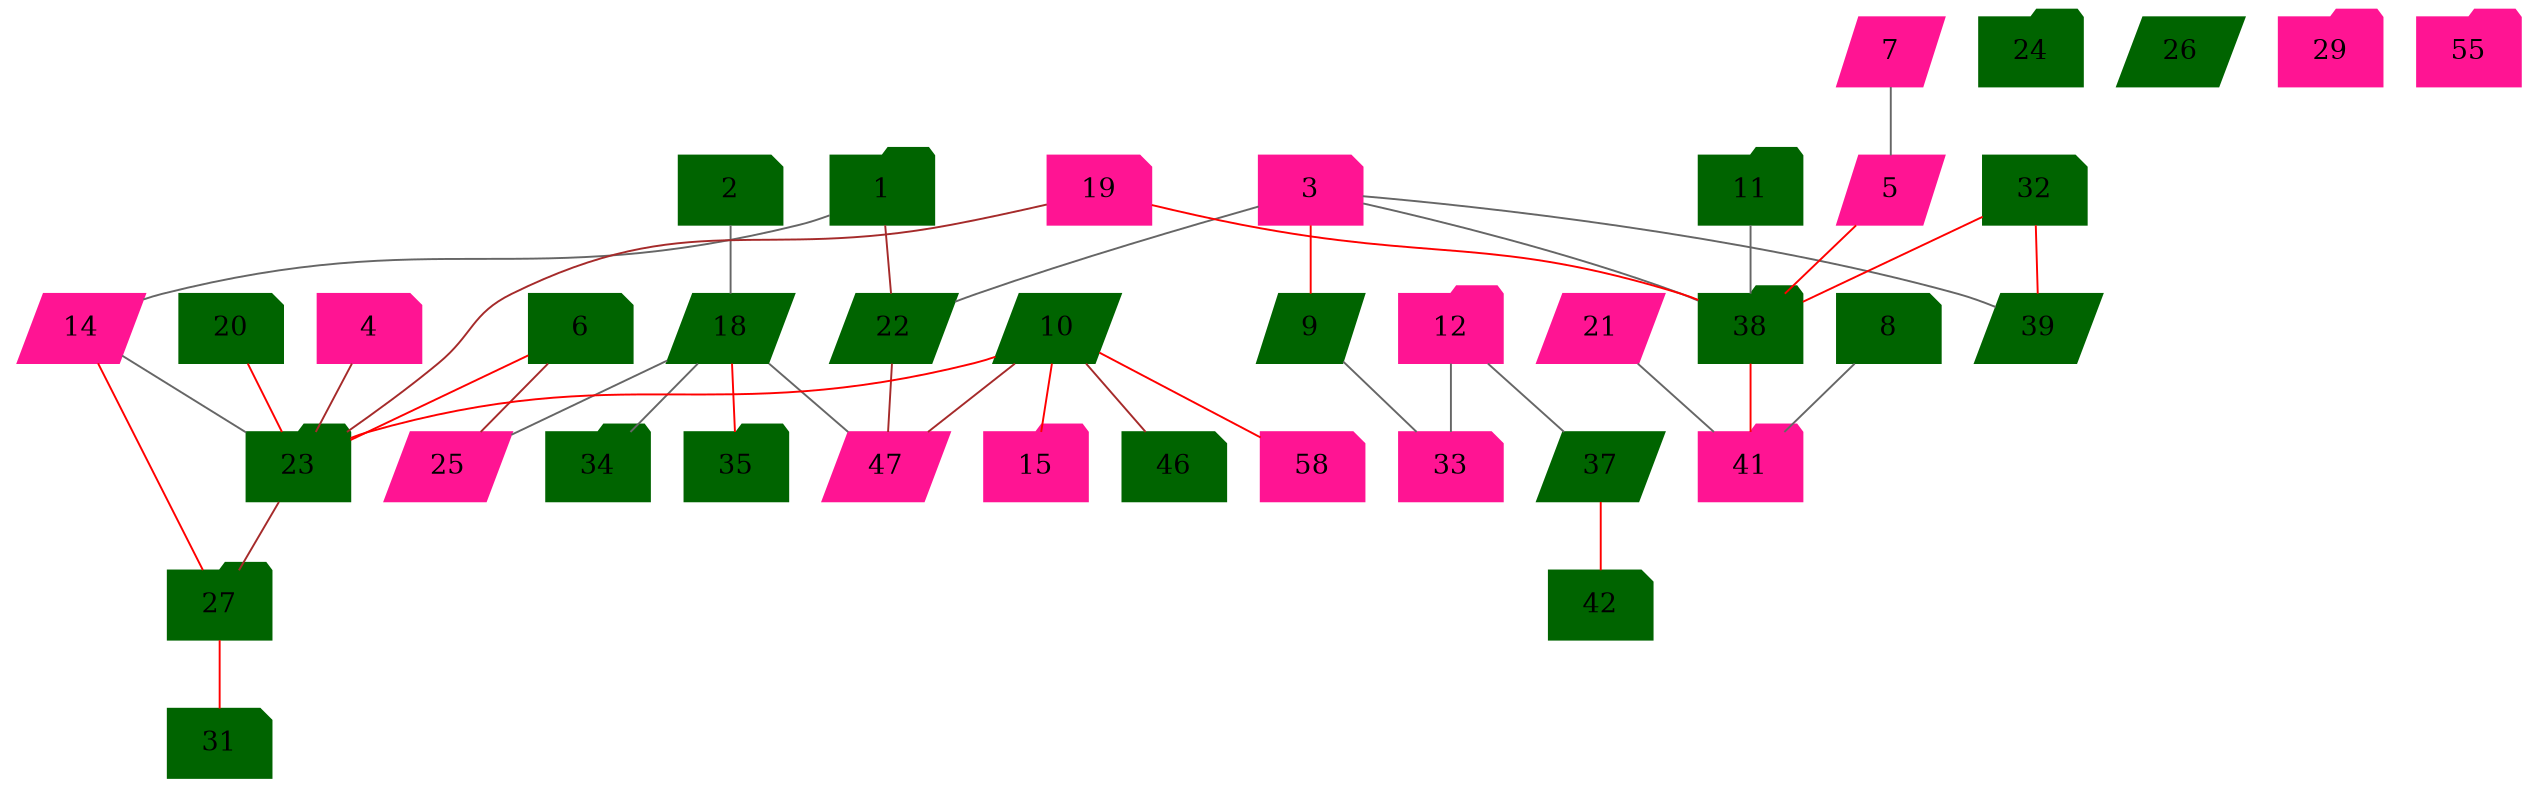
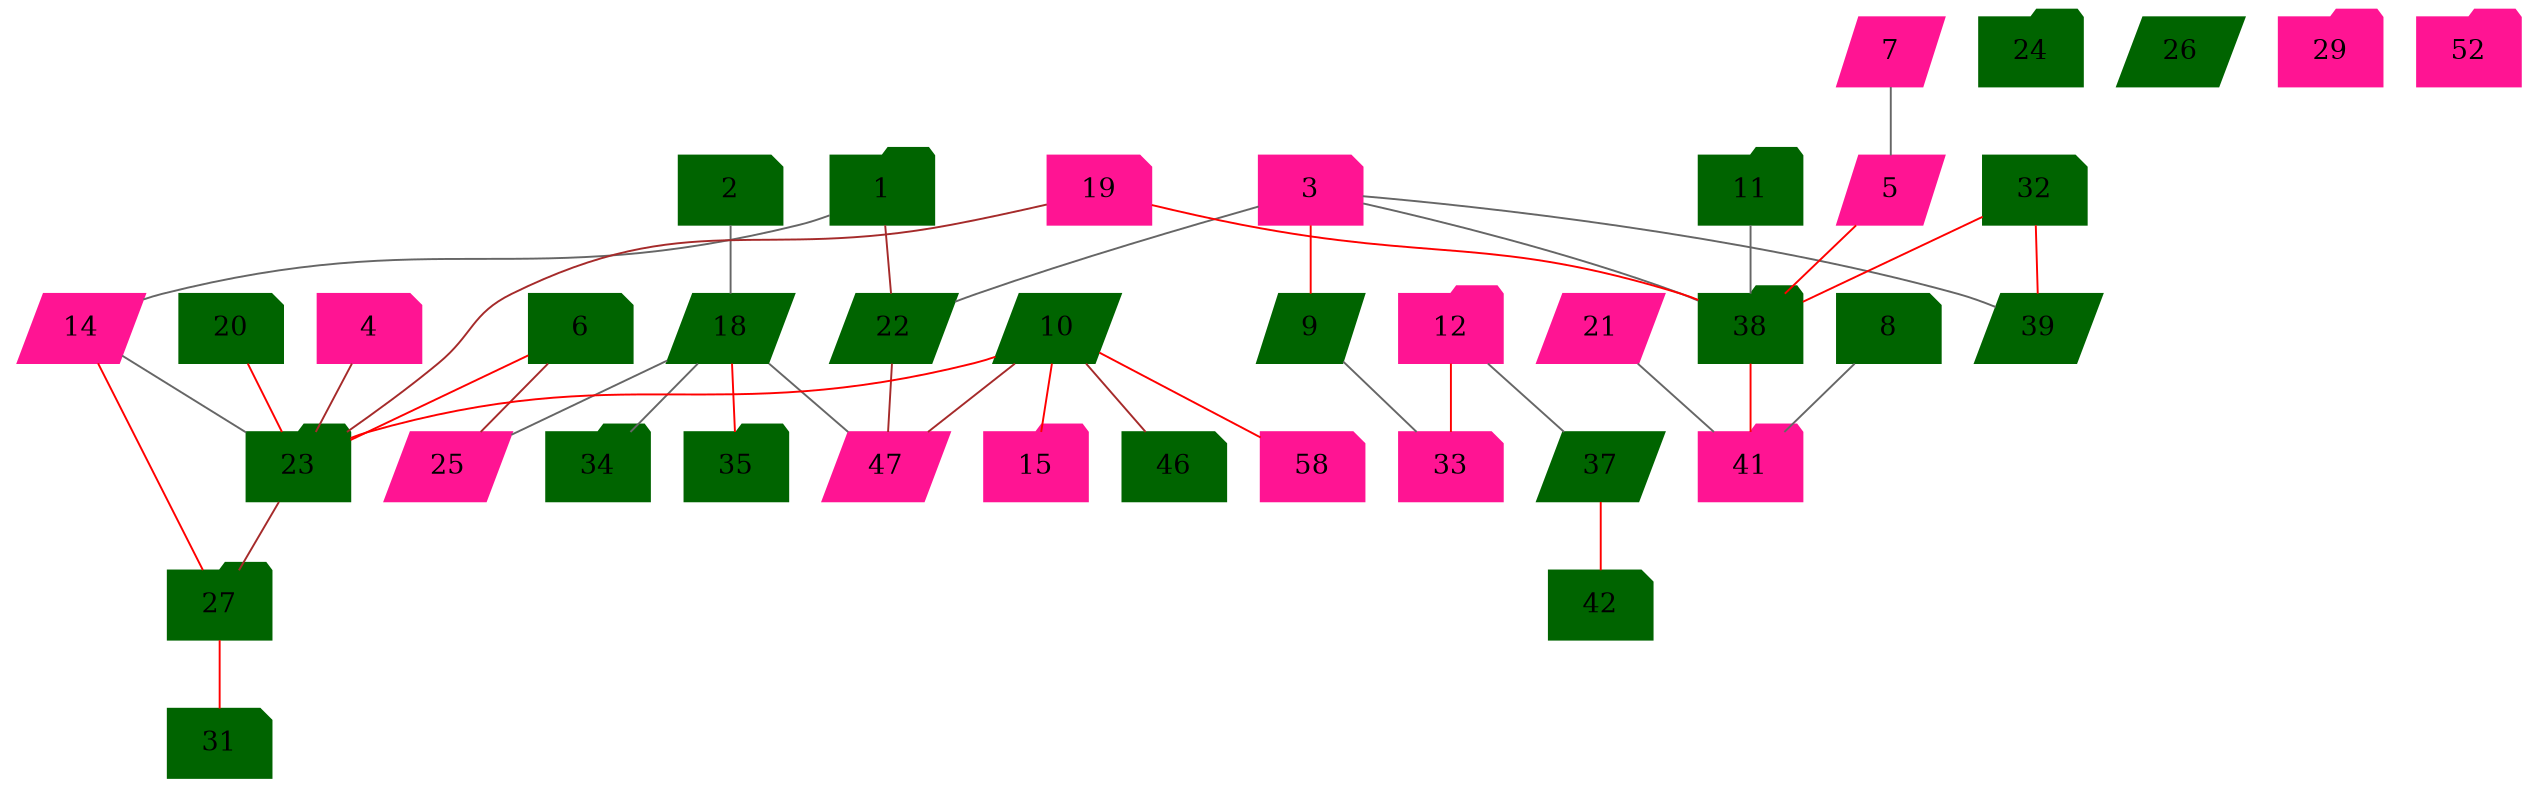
(2469, 52) -> (2469, 52)
(1451, 398) -> (1451, 398)
